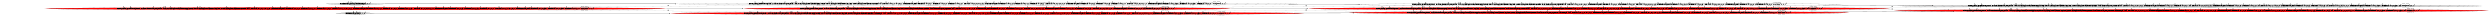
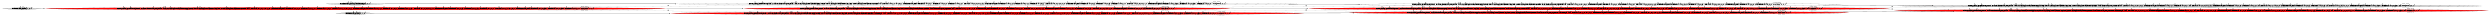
none -> (22, 9)
